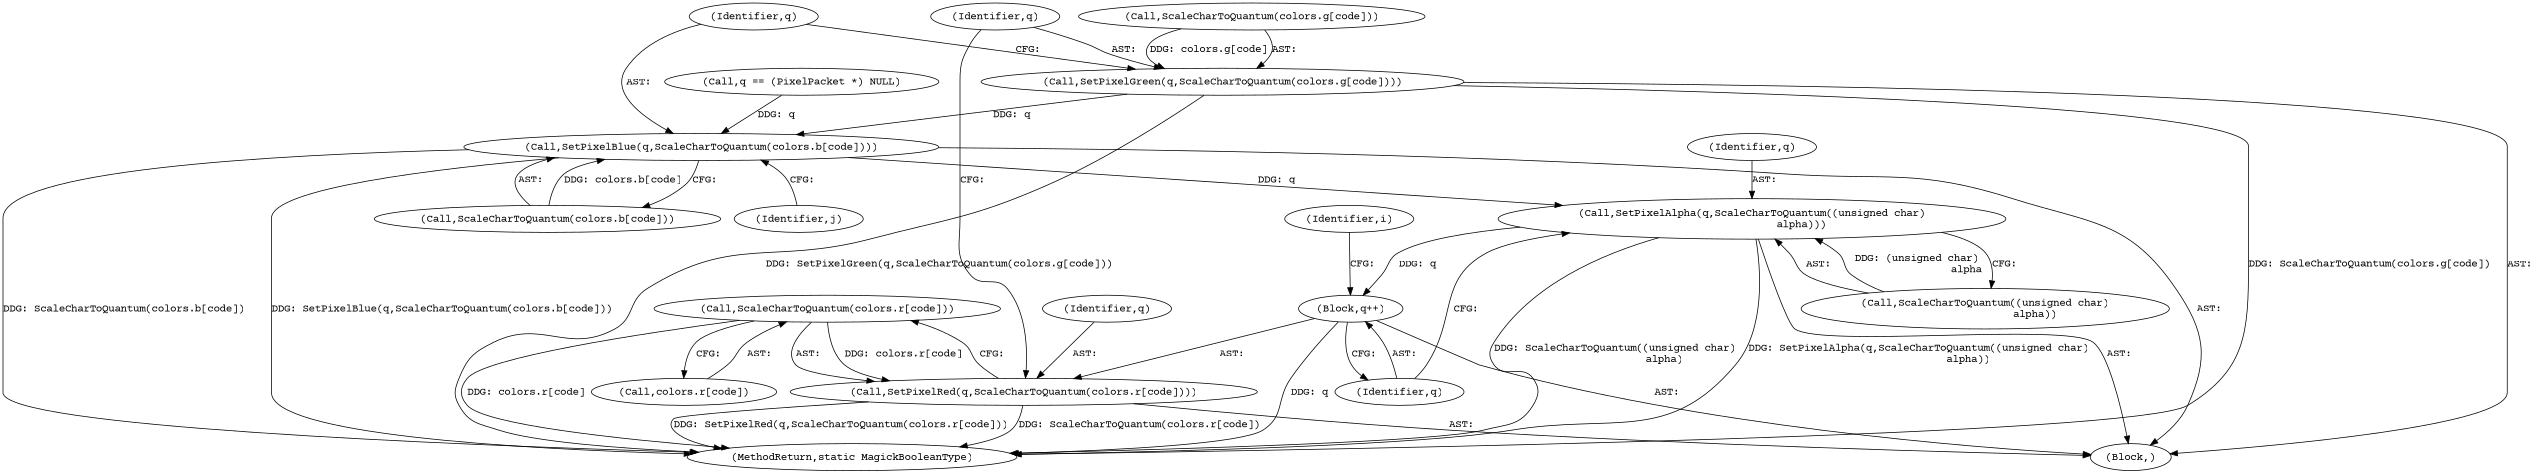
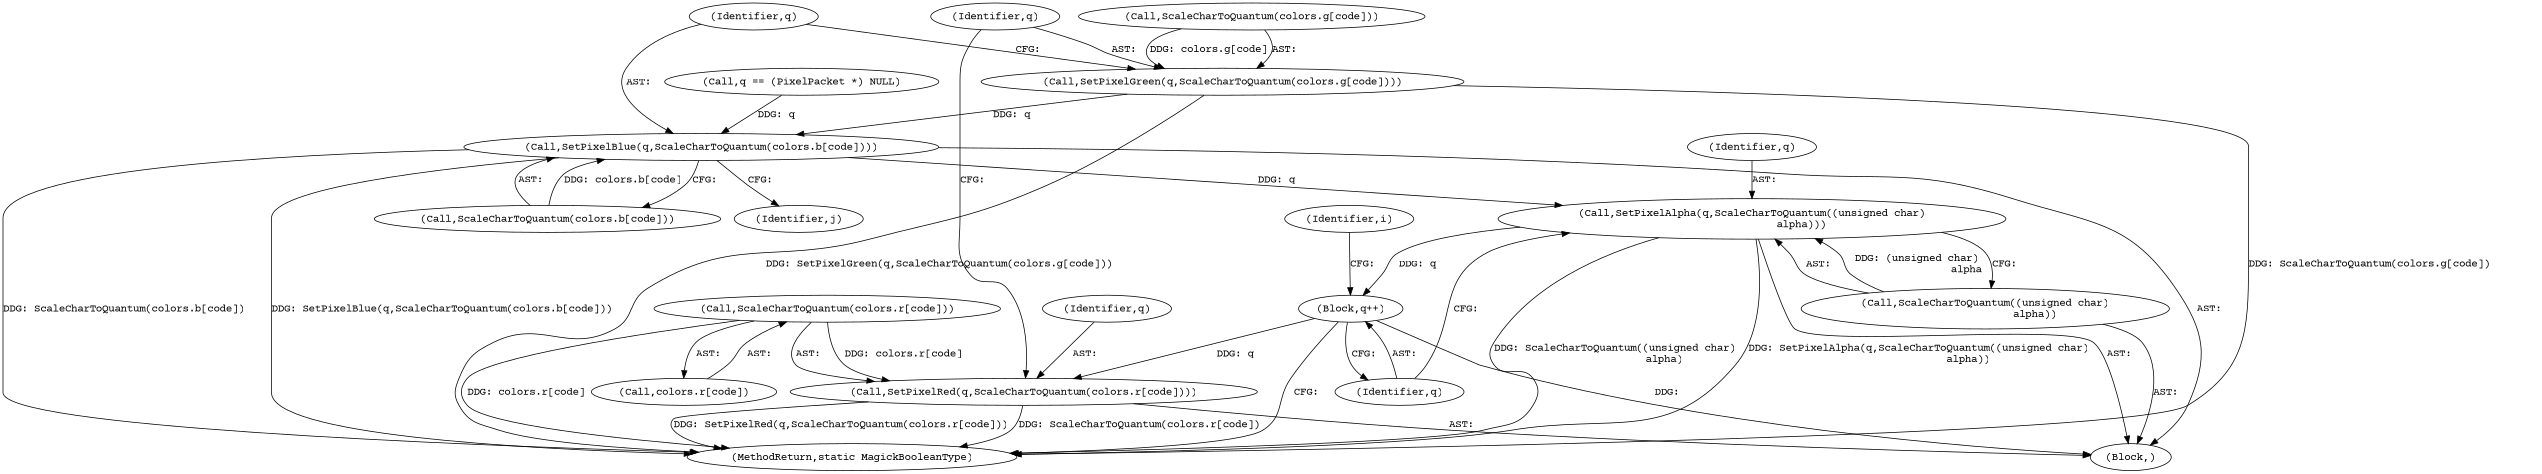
(2281, 104) -> (2153, 367)
(788, 181) -> (744, 182)
(964, 343) -> none
(712, 354) -> (712, 354)
(1235, 354) -> (1235, 354)
(1310, 392) -> (1310, 392)
(1670, 392) -> (1670, 392)
